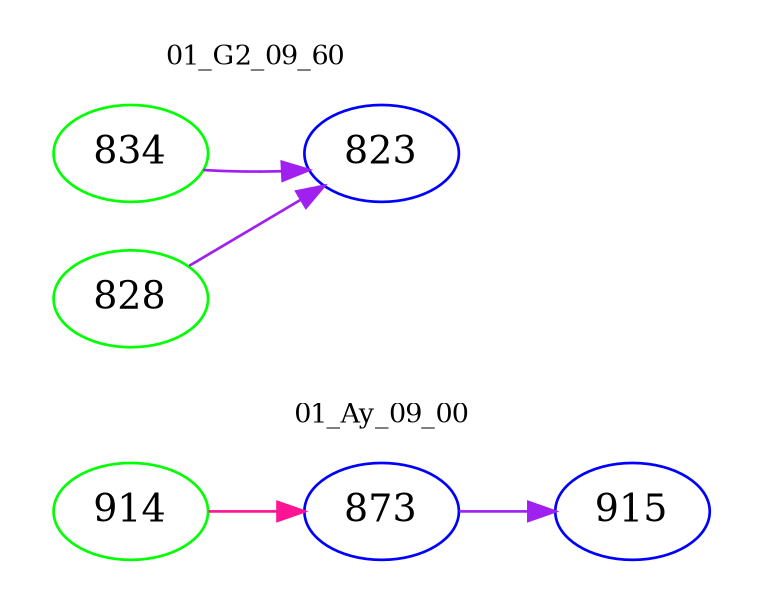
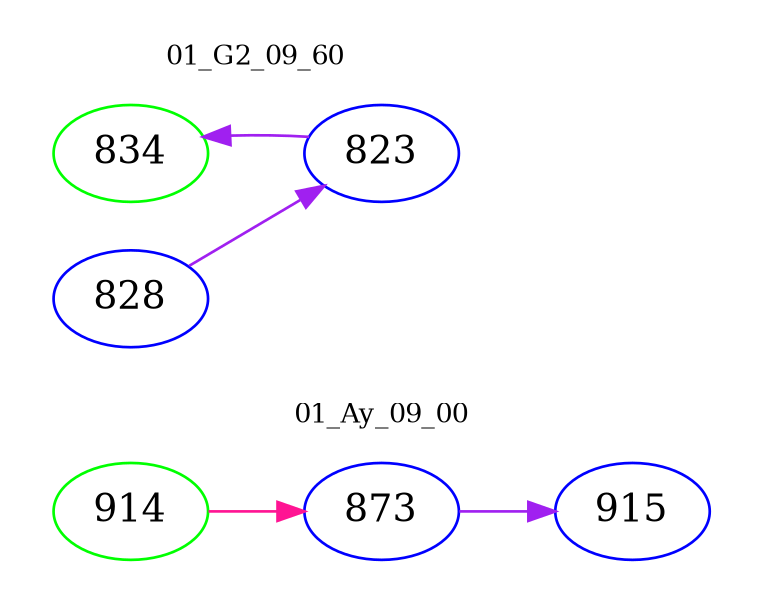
(242, 171) -> (270, 135)
(131, 299) -> (131, 299)
